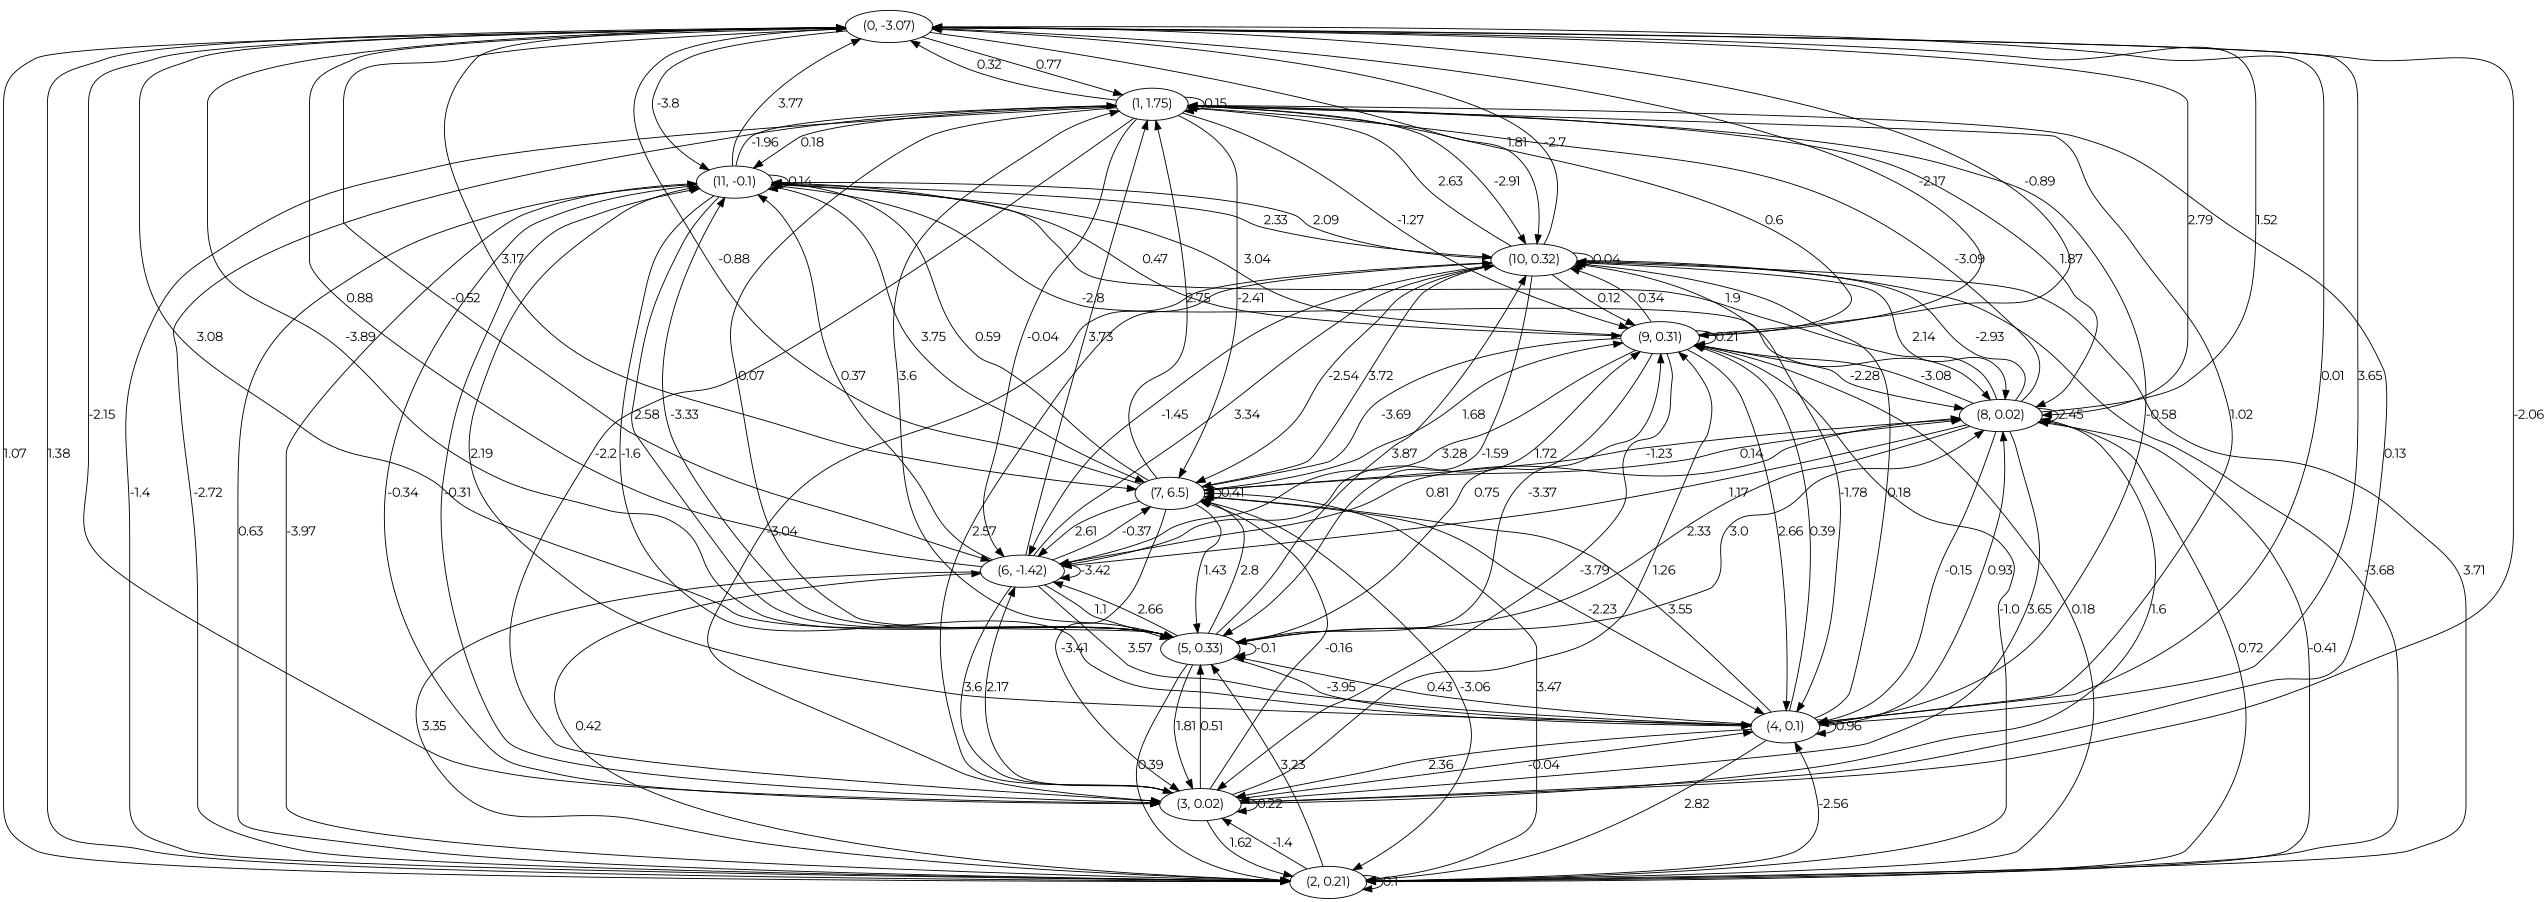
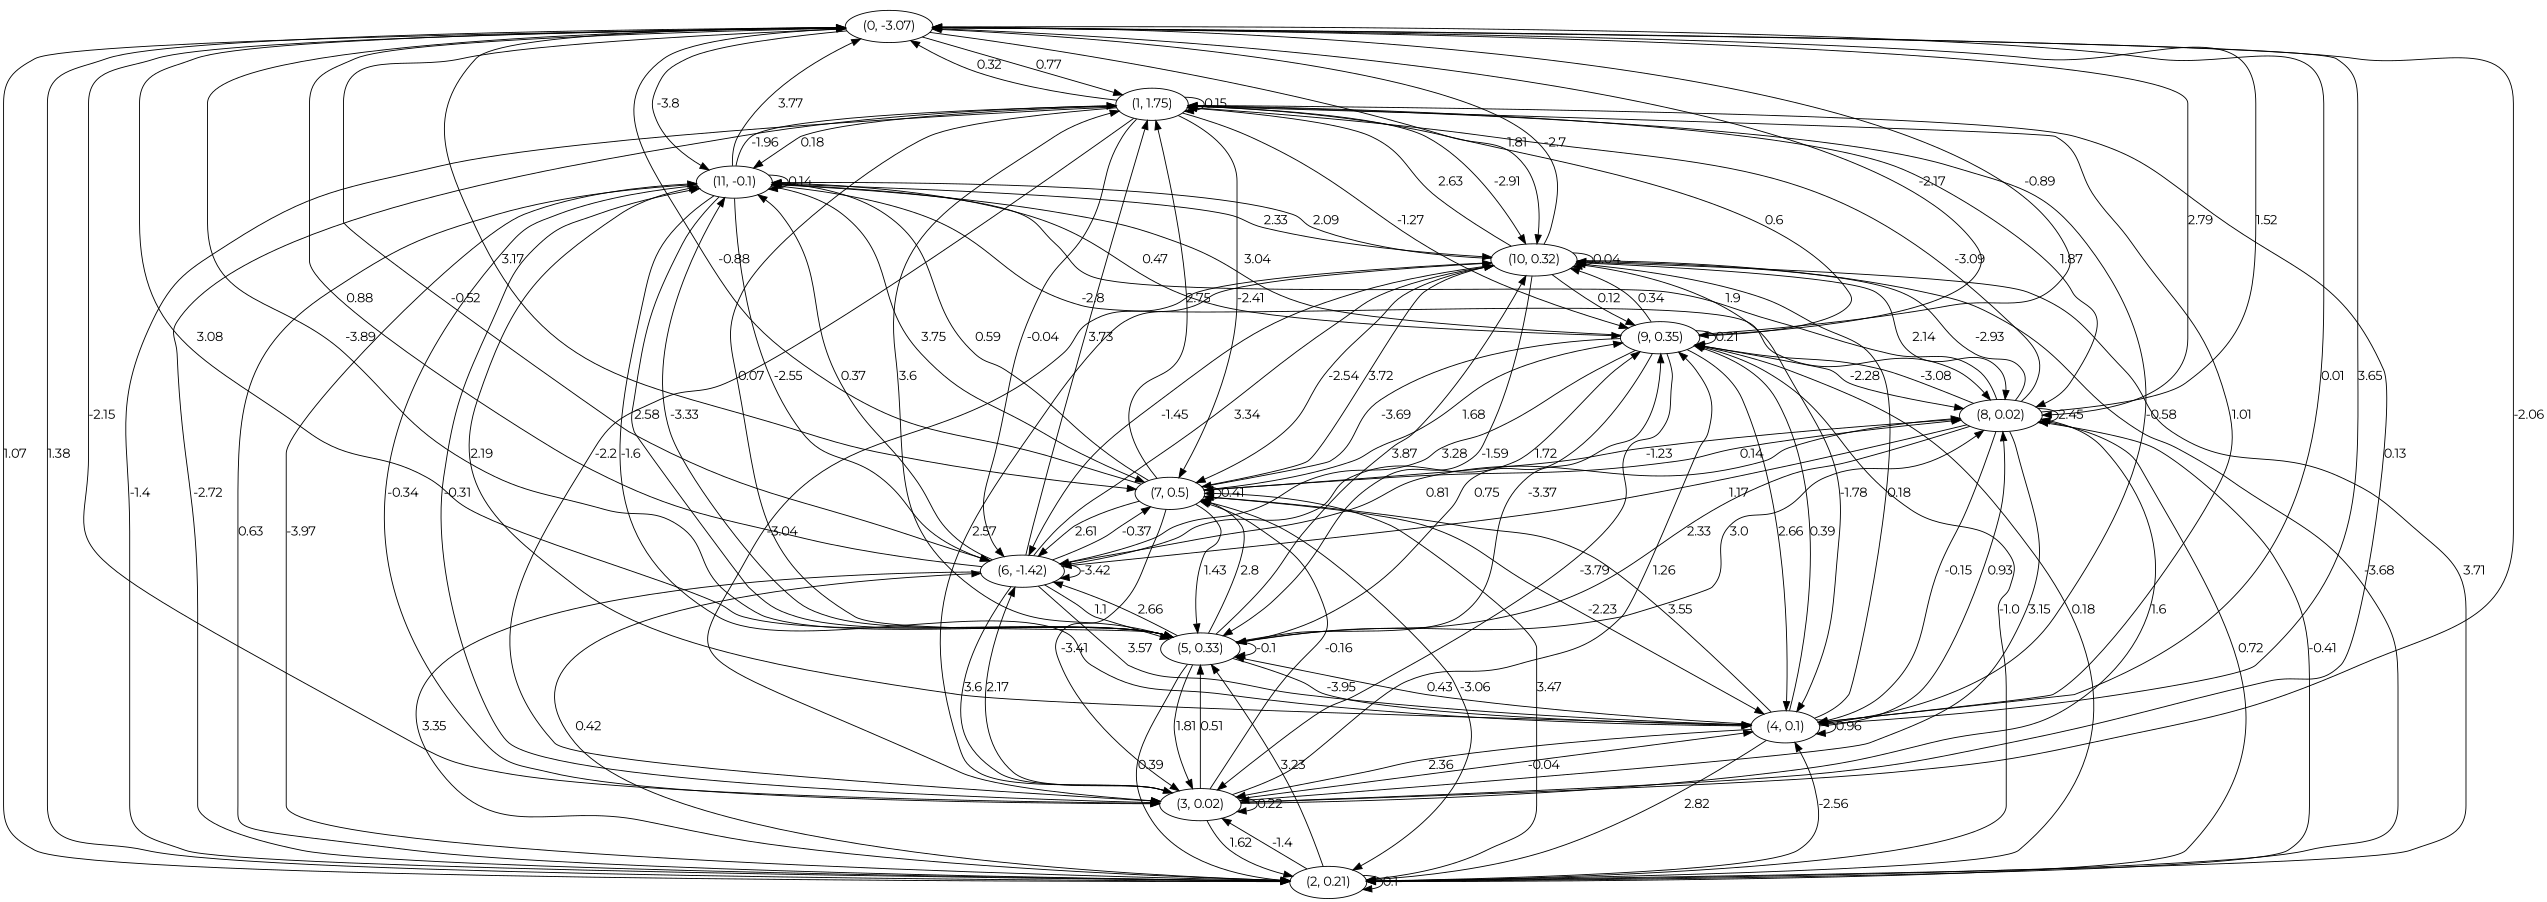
(1660, 338) -> (1660, 338)
(2242, 416) -> (2242, 416)
none -> (795, 422)
(1170, 493) -> (1170, 493)
(2040, 610) -> (2040, 610)
